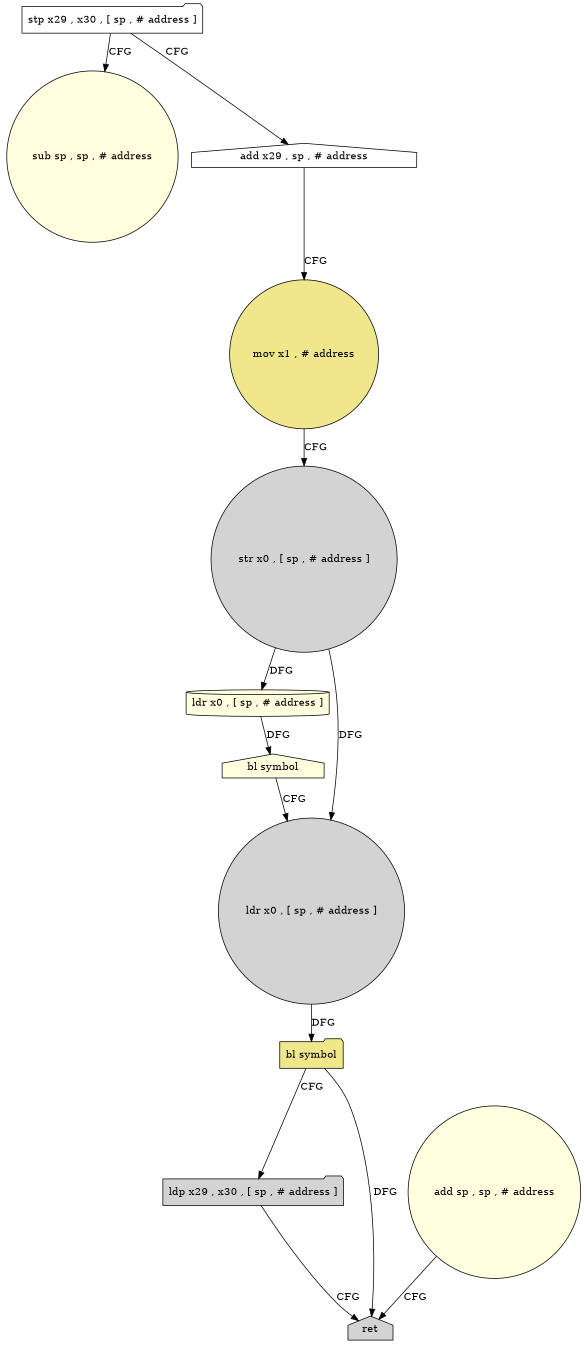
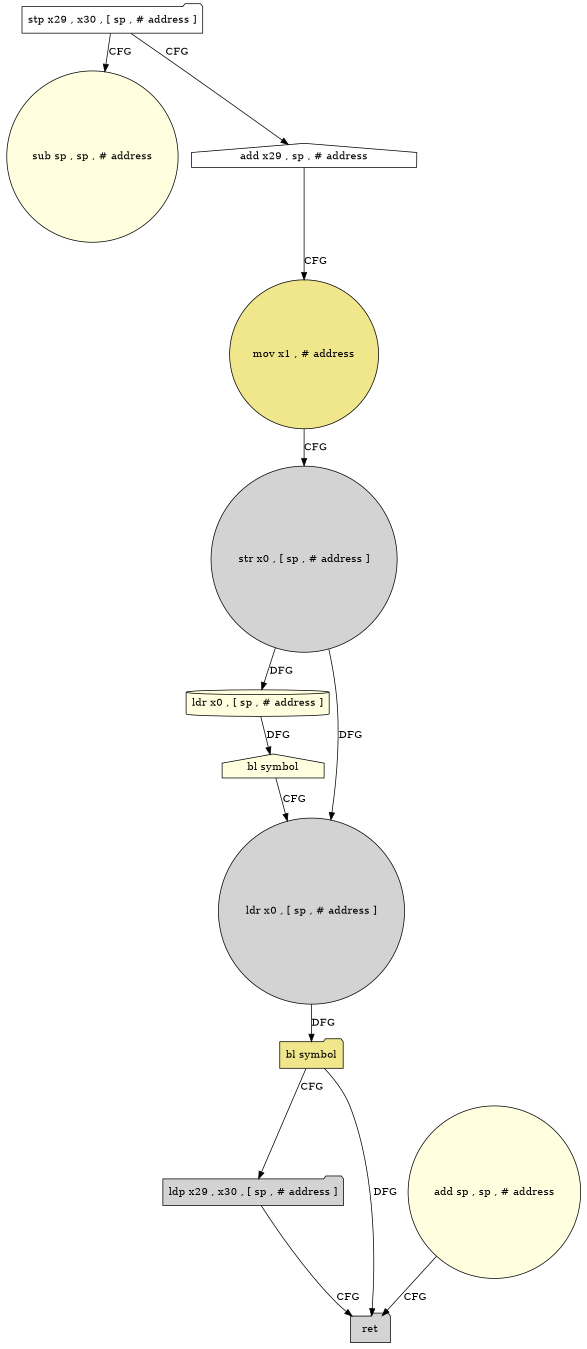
(370, 1329) -> (370, 1329)
